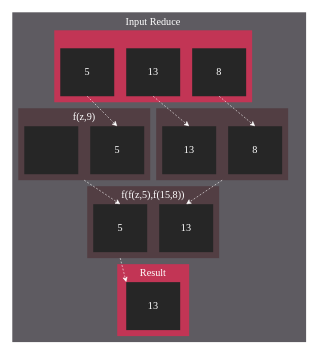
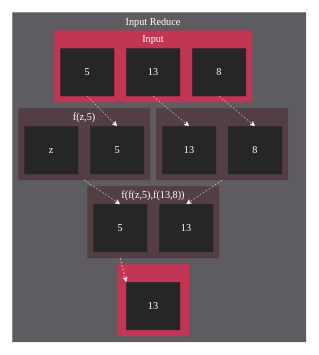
none -> (153, 39)
(84, 117) -> (84, 117)
none -> (51, 150)
(153, 195) -> (153, 195)
(153, 273) -> none
